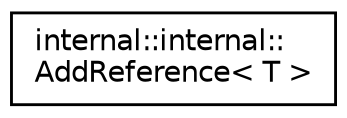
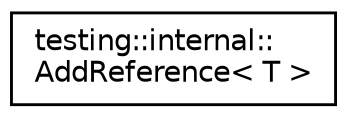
(174, 59) -> (174, 59)
